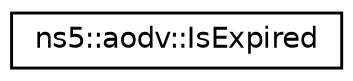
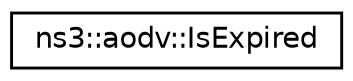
(177, 41) -> (177, 41)
